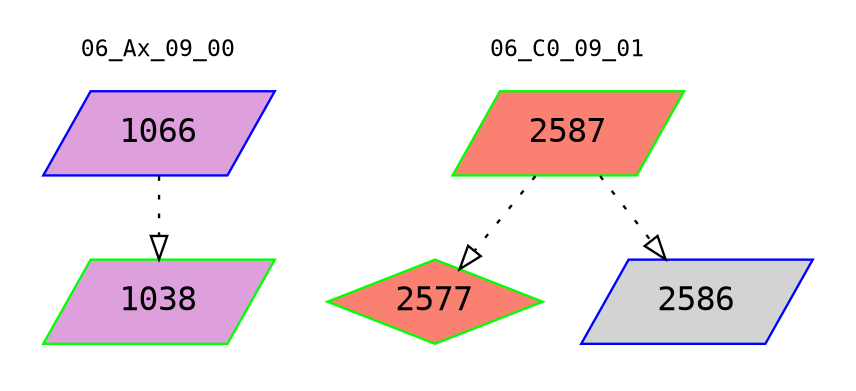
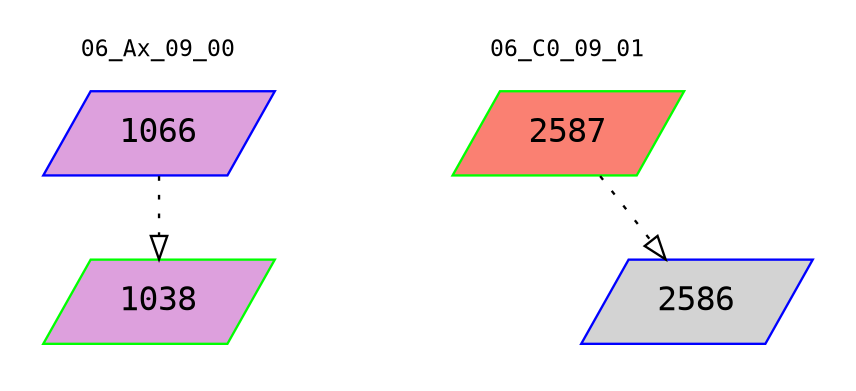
(435, 302) -> none
